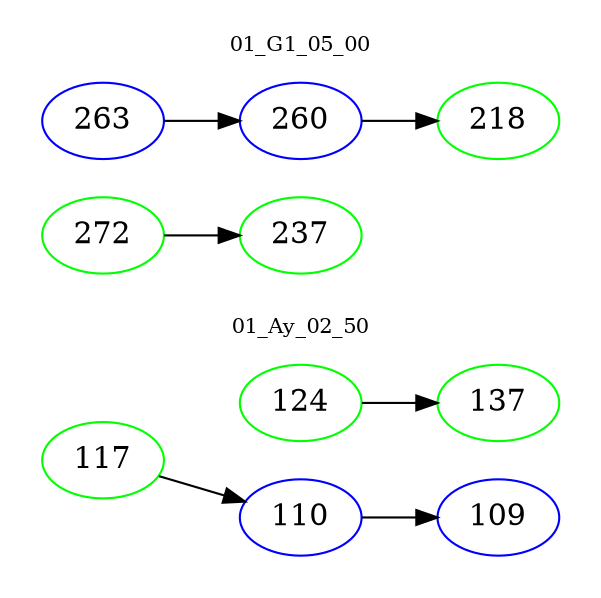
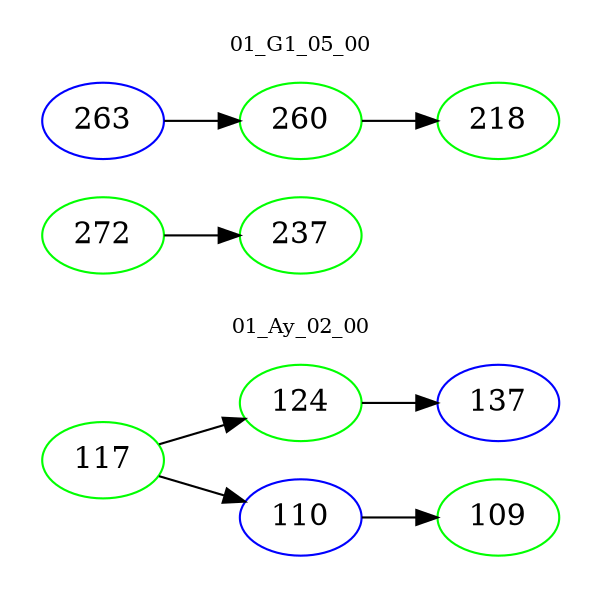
(301, 121) -> (301, 121)
(301, 328) -> (301, 328)
(498, 403) -> (498, 403)
none -> (192, 435)
(498, 517) -> (498, 517)
